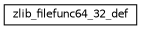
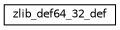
(70, 15) -> (60, 15)
